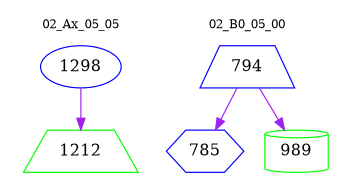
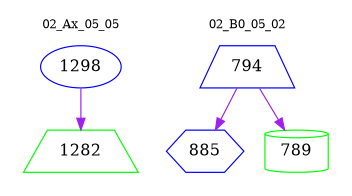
(247, 25) -> (247, 25)
(81, 151) -> (81, 151)
(205, 151) -> (205, 151)
(297, 151) -> (297, 151)
